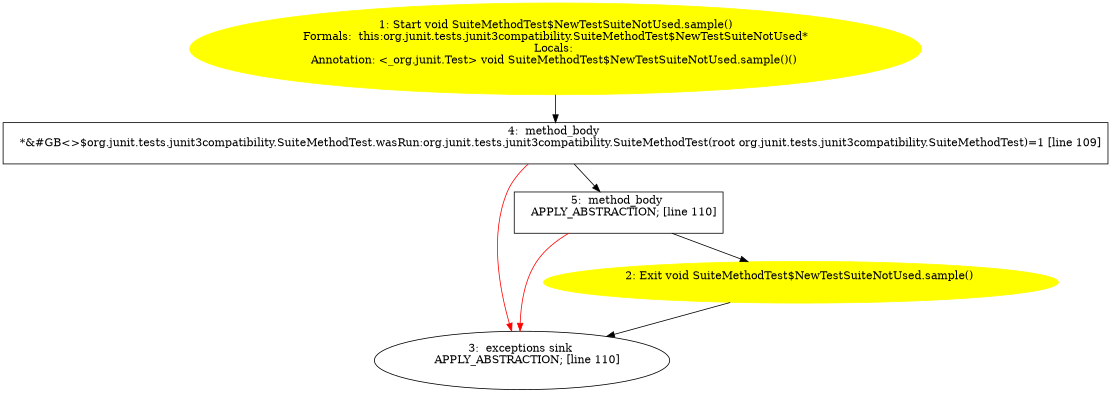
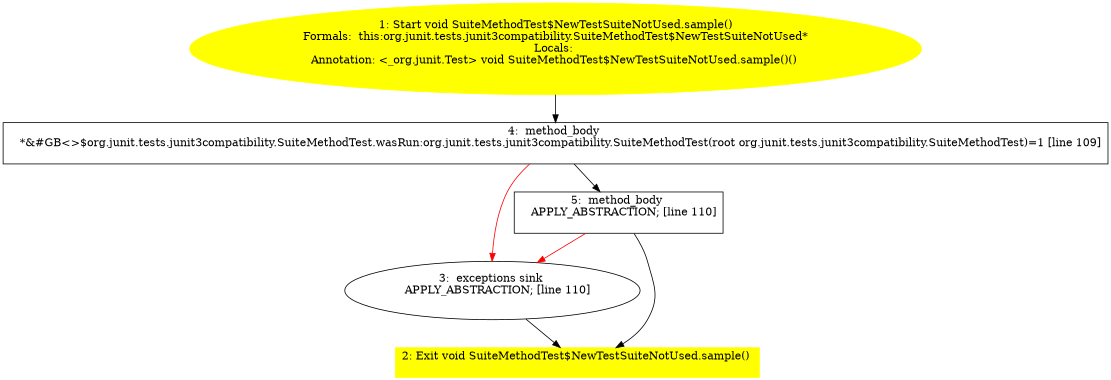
(801, 282) -> (577, 363)
(672, 318) -> (540, 331)
